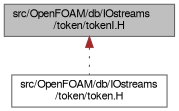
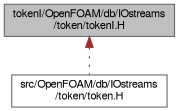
(89, 20) -> (89, 20)
